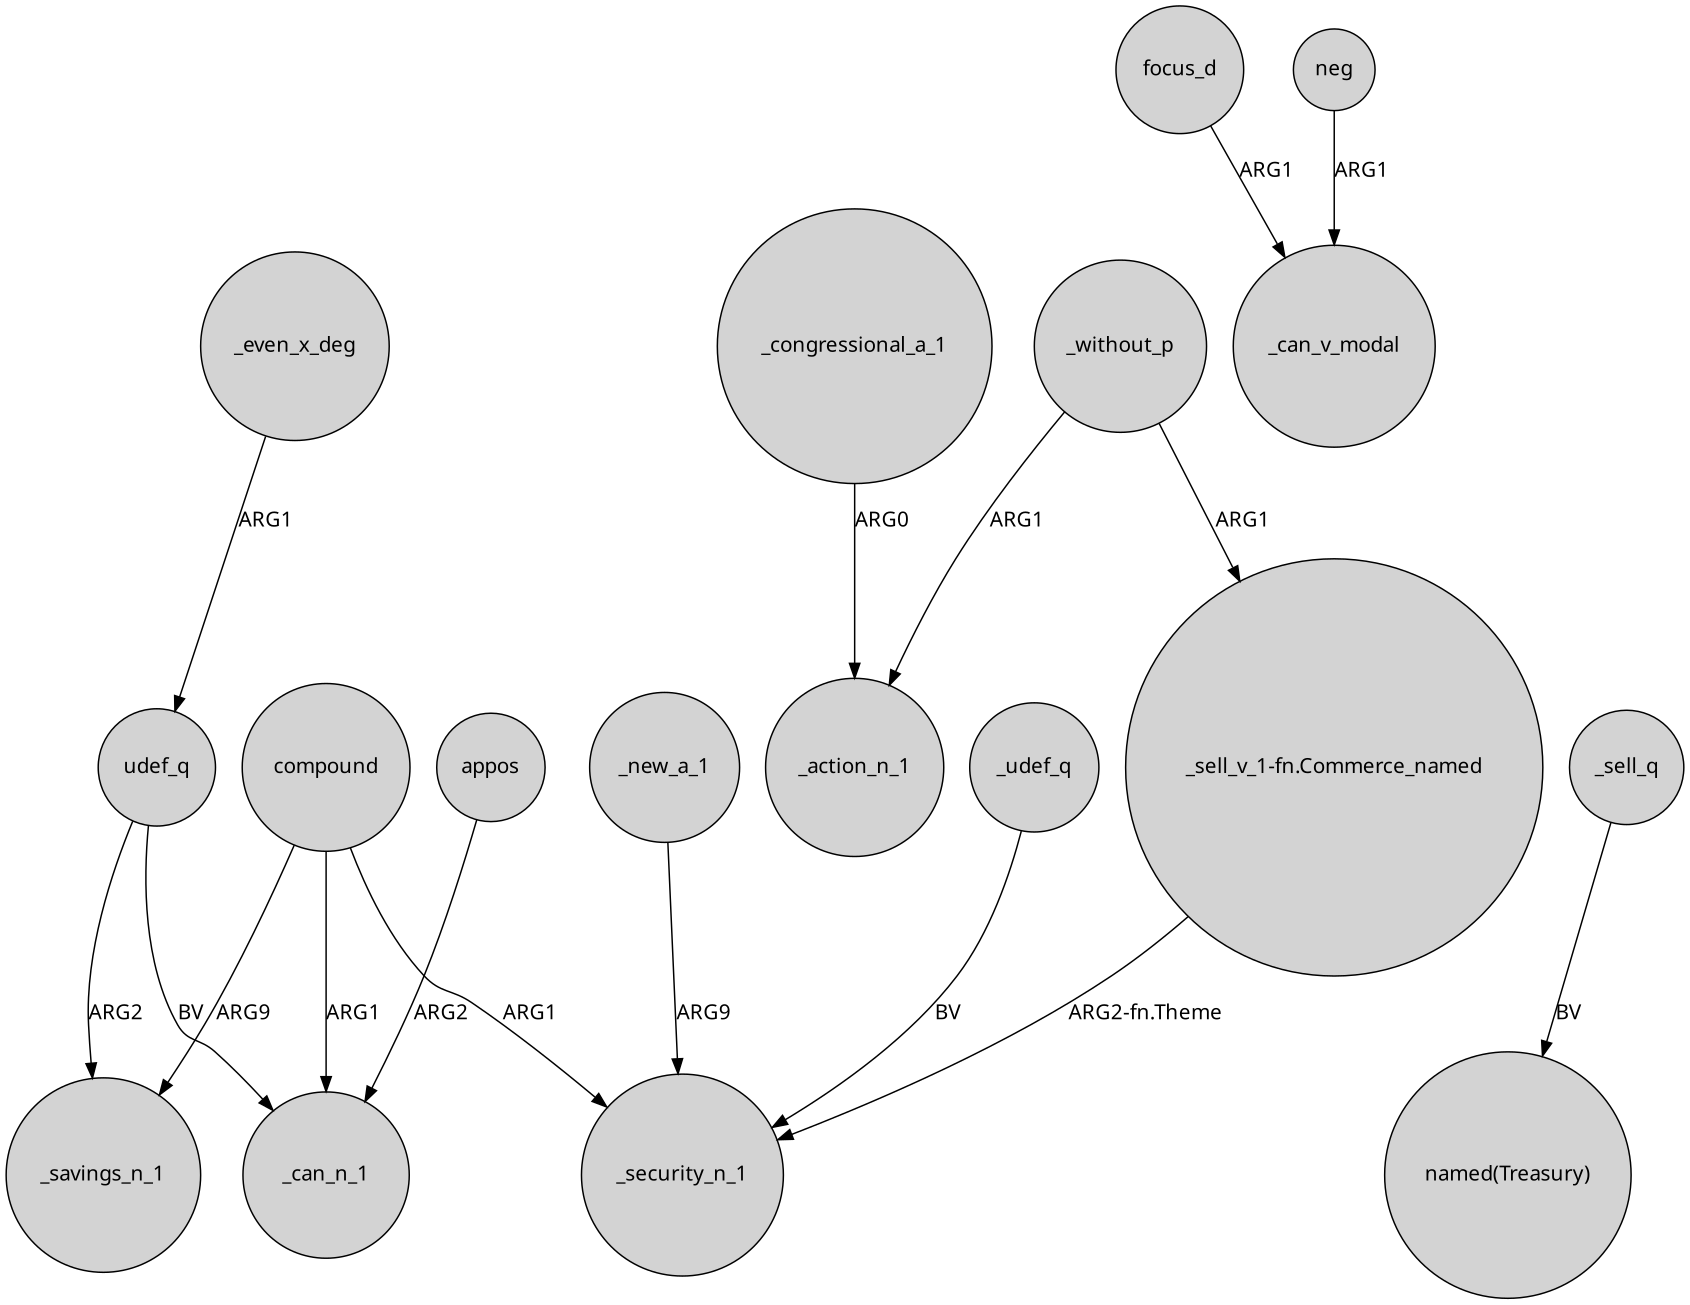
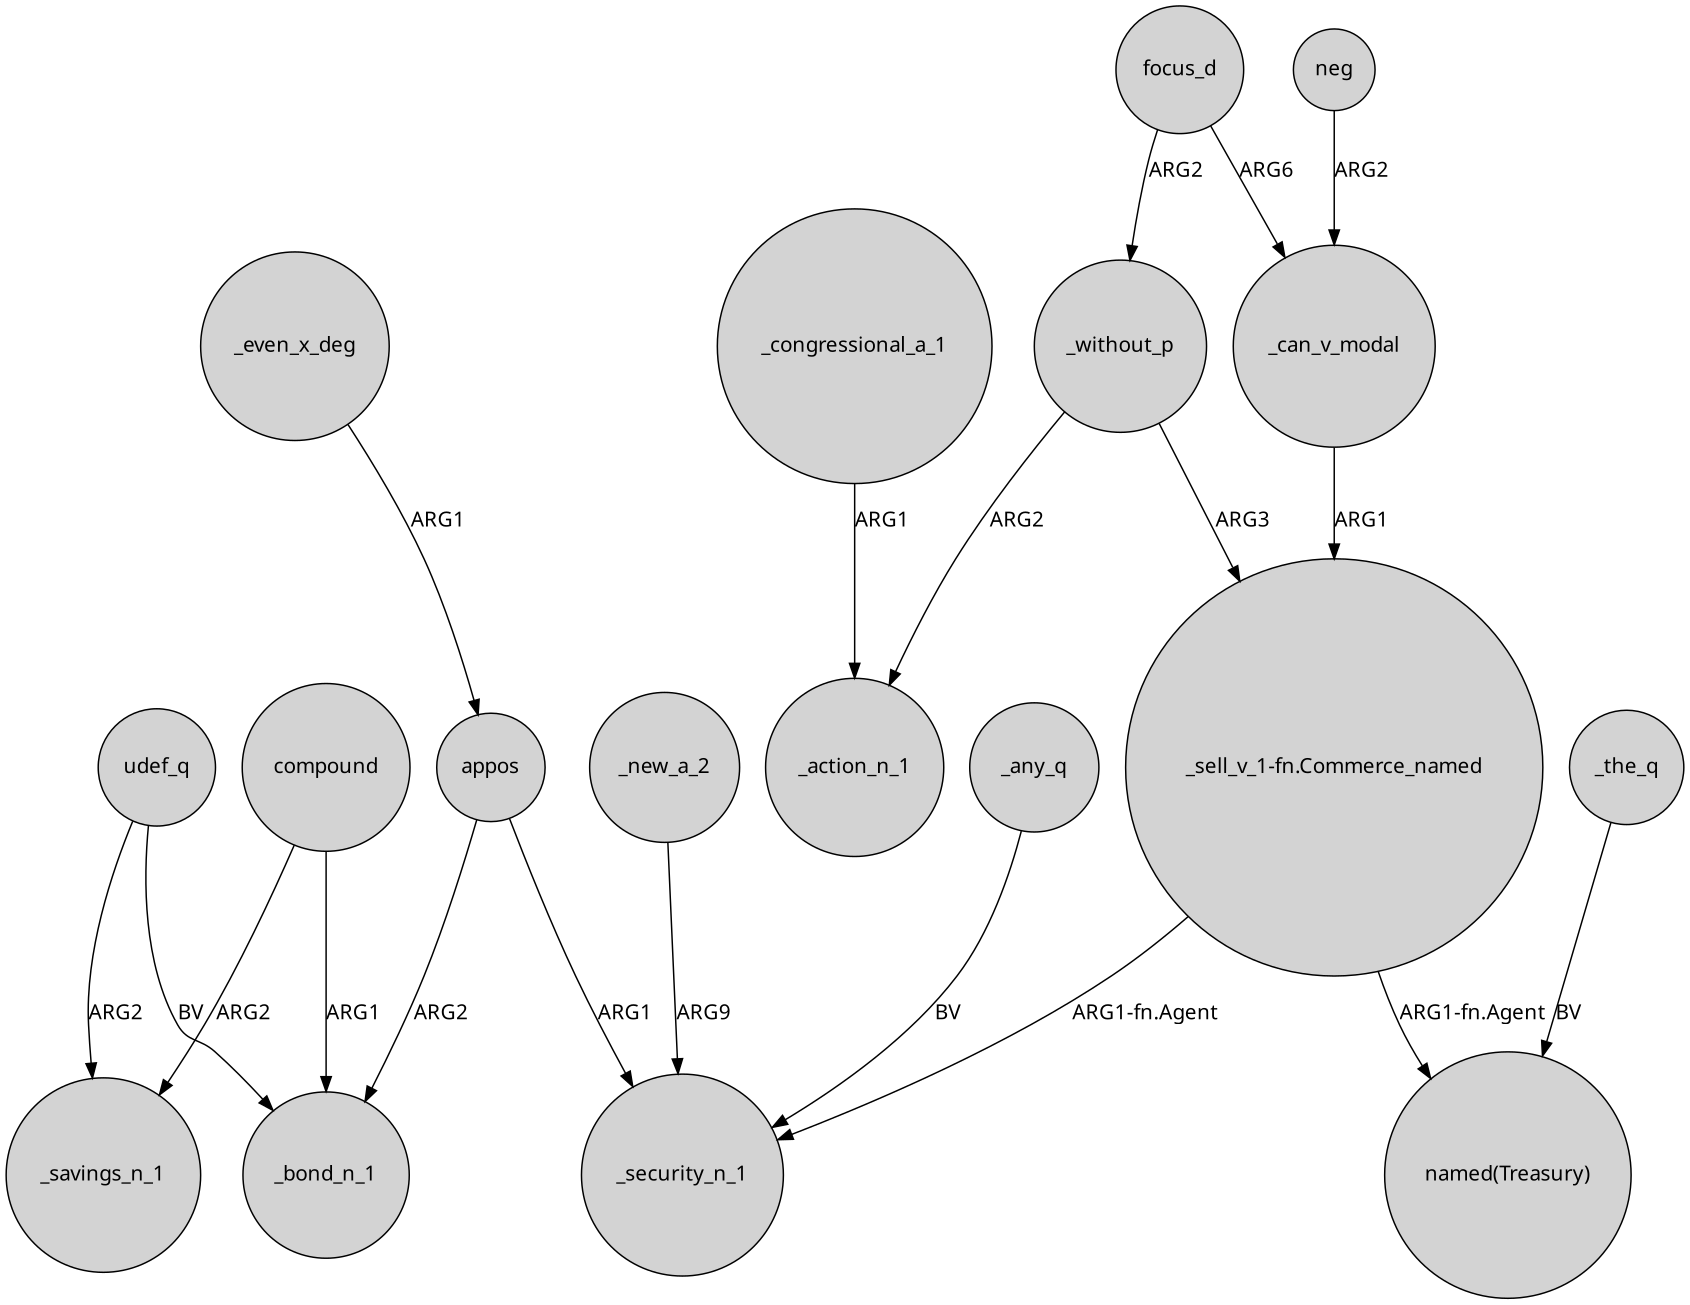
(1267, 171) -> (1267, 171)
(1362, 171) -> (1362, 171)
none -> (1143, 187)
none -> (1334, 496)
(882, 521) -> (882, 521)
(1017, 521) -> (1017, 521)
(1243, 521) -> (1243, 521)
(223, 567) -> (423, 557)
(665, 767) -> (665, 767)
(1034, 767) -> (1034, 767)
(1627, 767) -> (1627, 767)
(450, 992) -> (563, 948)
(244, 1014) -> (244, 1014)
(1146, 1014) -> (1146, 1014)
none -> (1397, 1020)
(326, 1175) -> (326, 1175)
